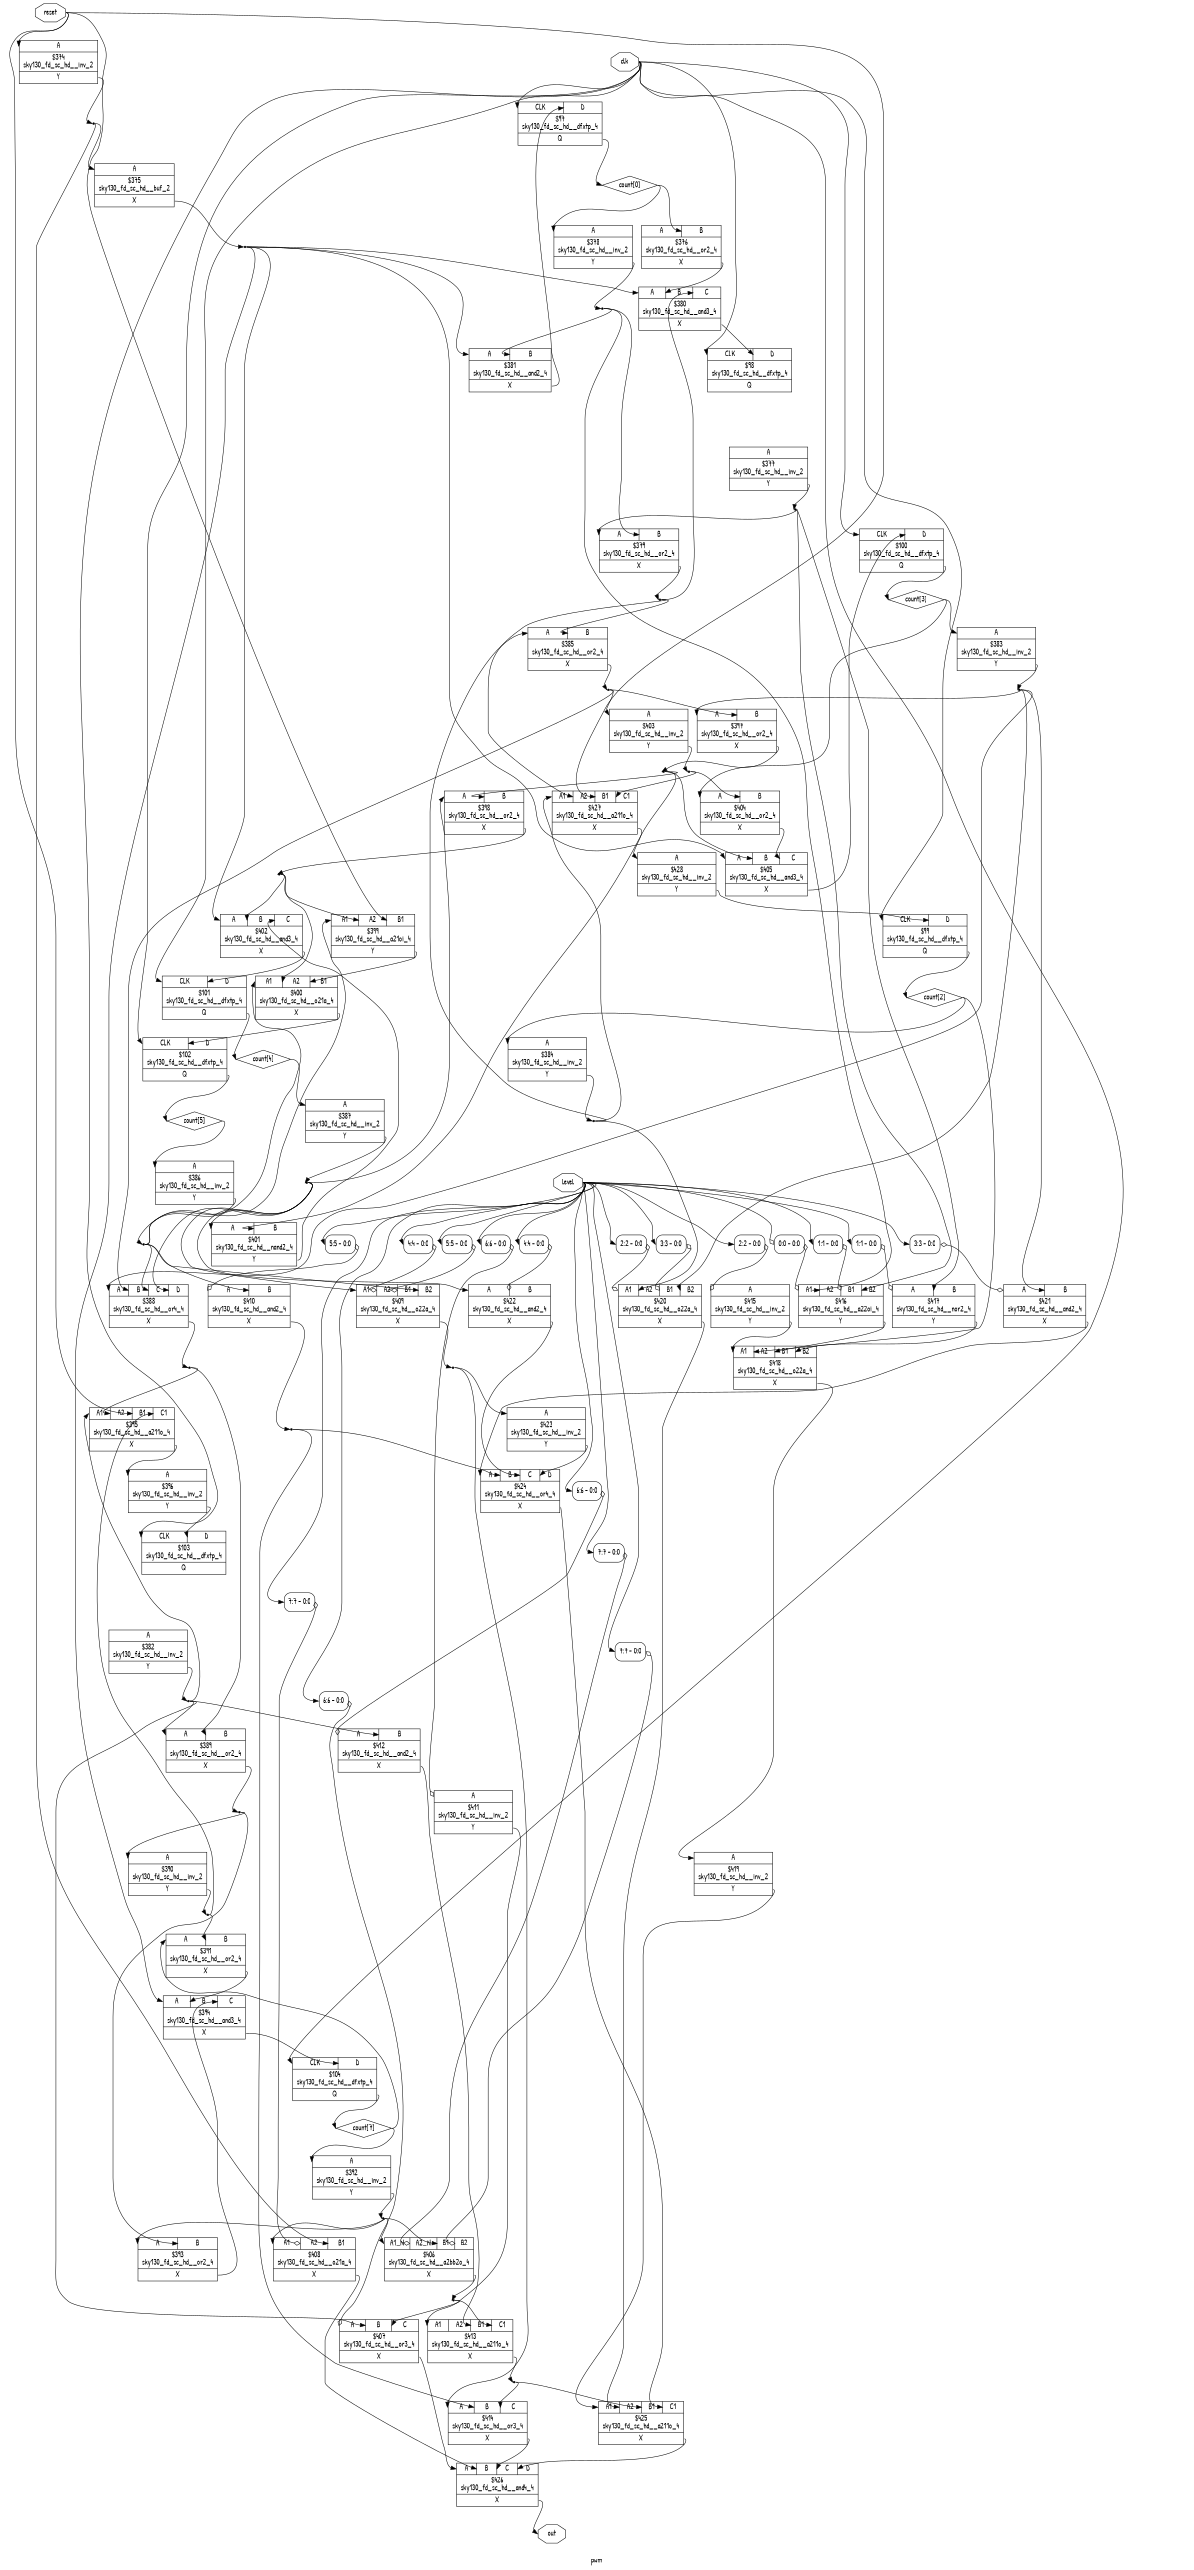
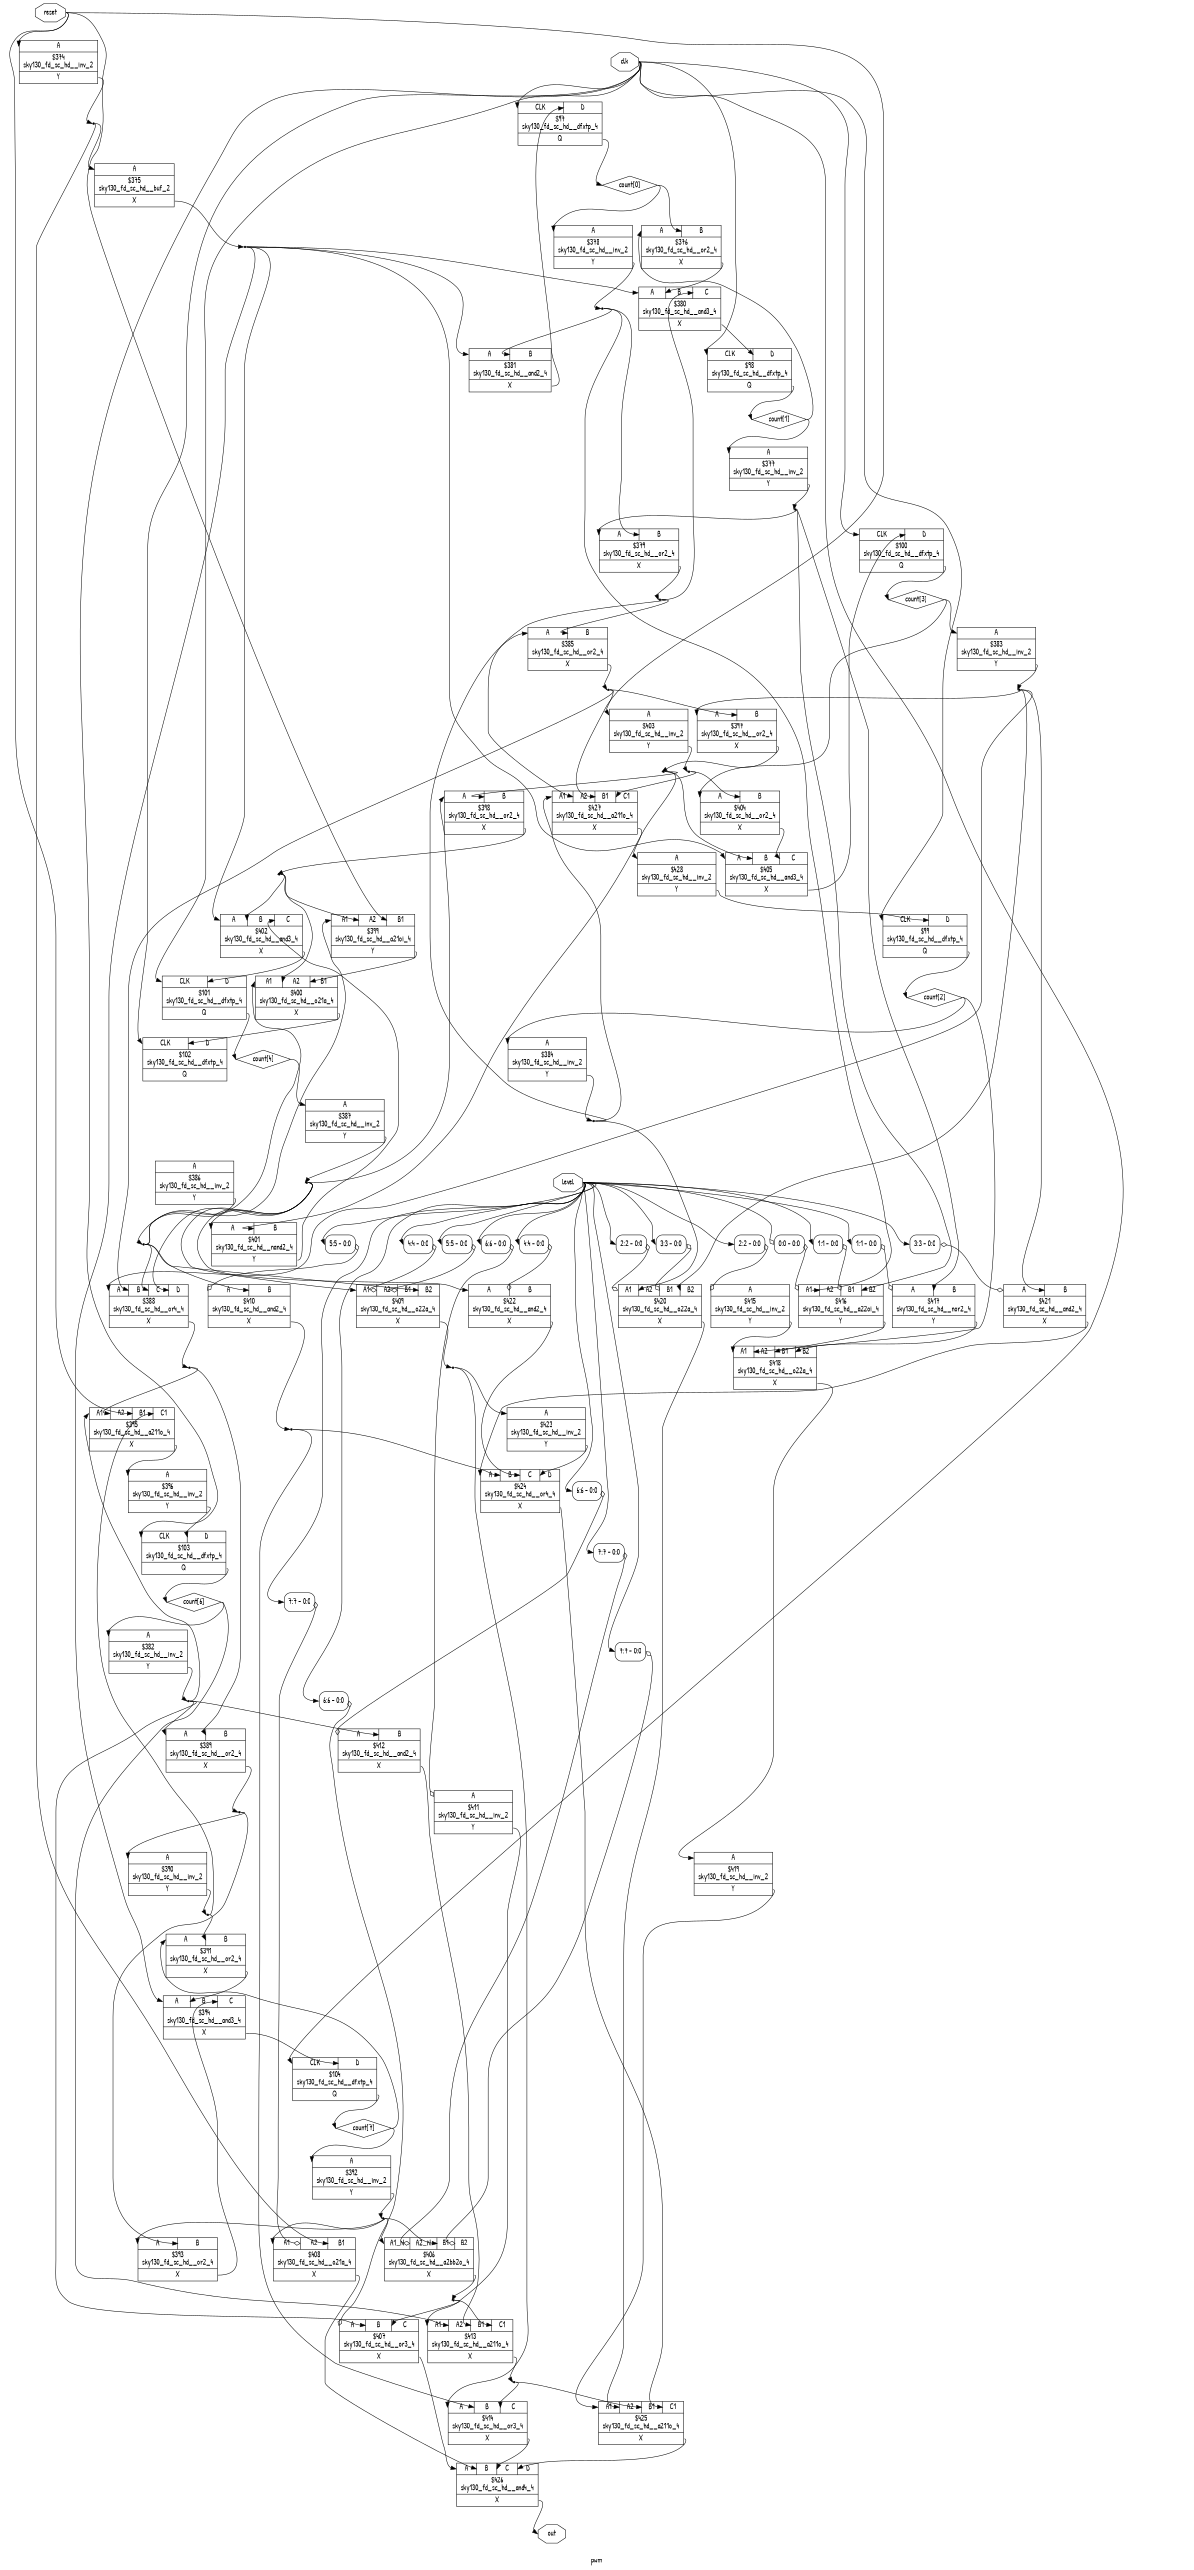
none -> (779, 420)
(195, 1121) -> none
none -> (194, 1602)
